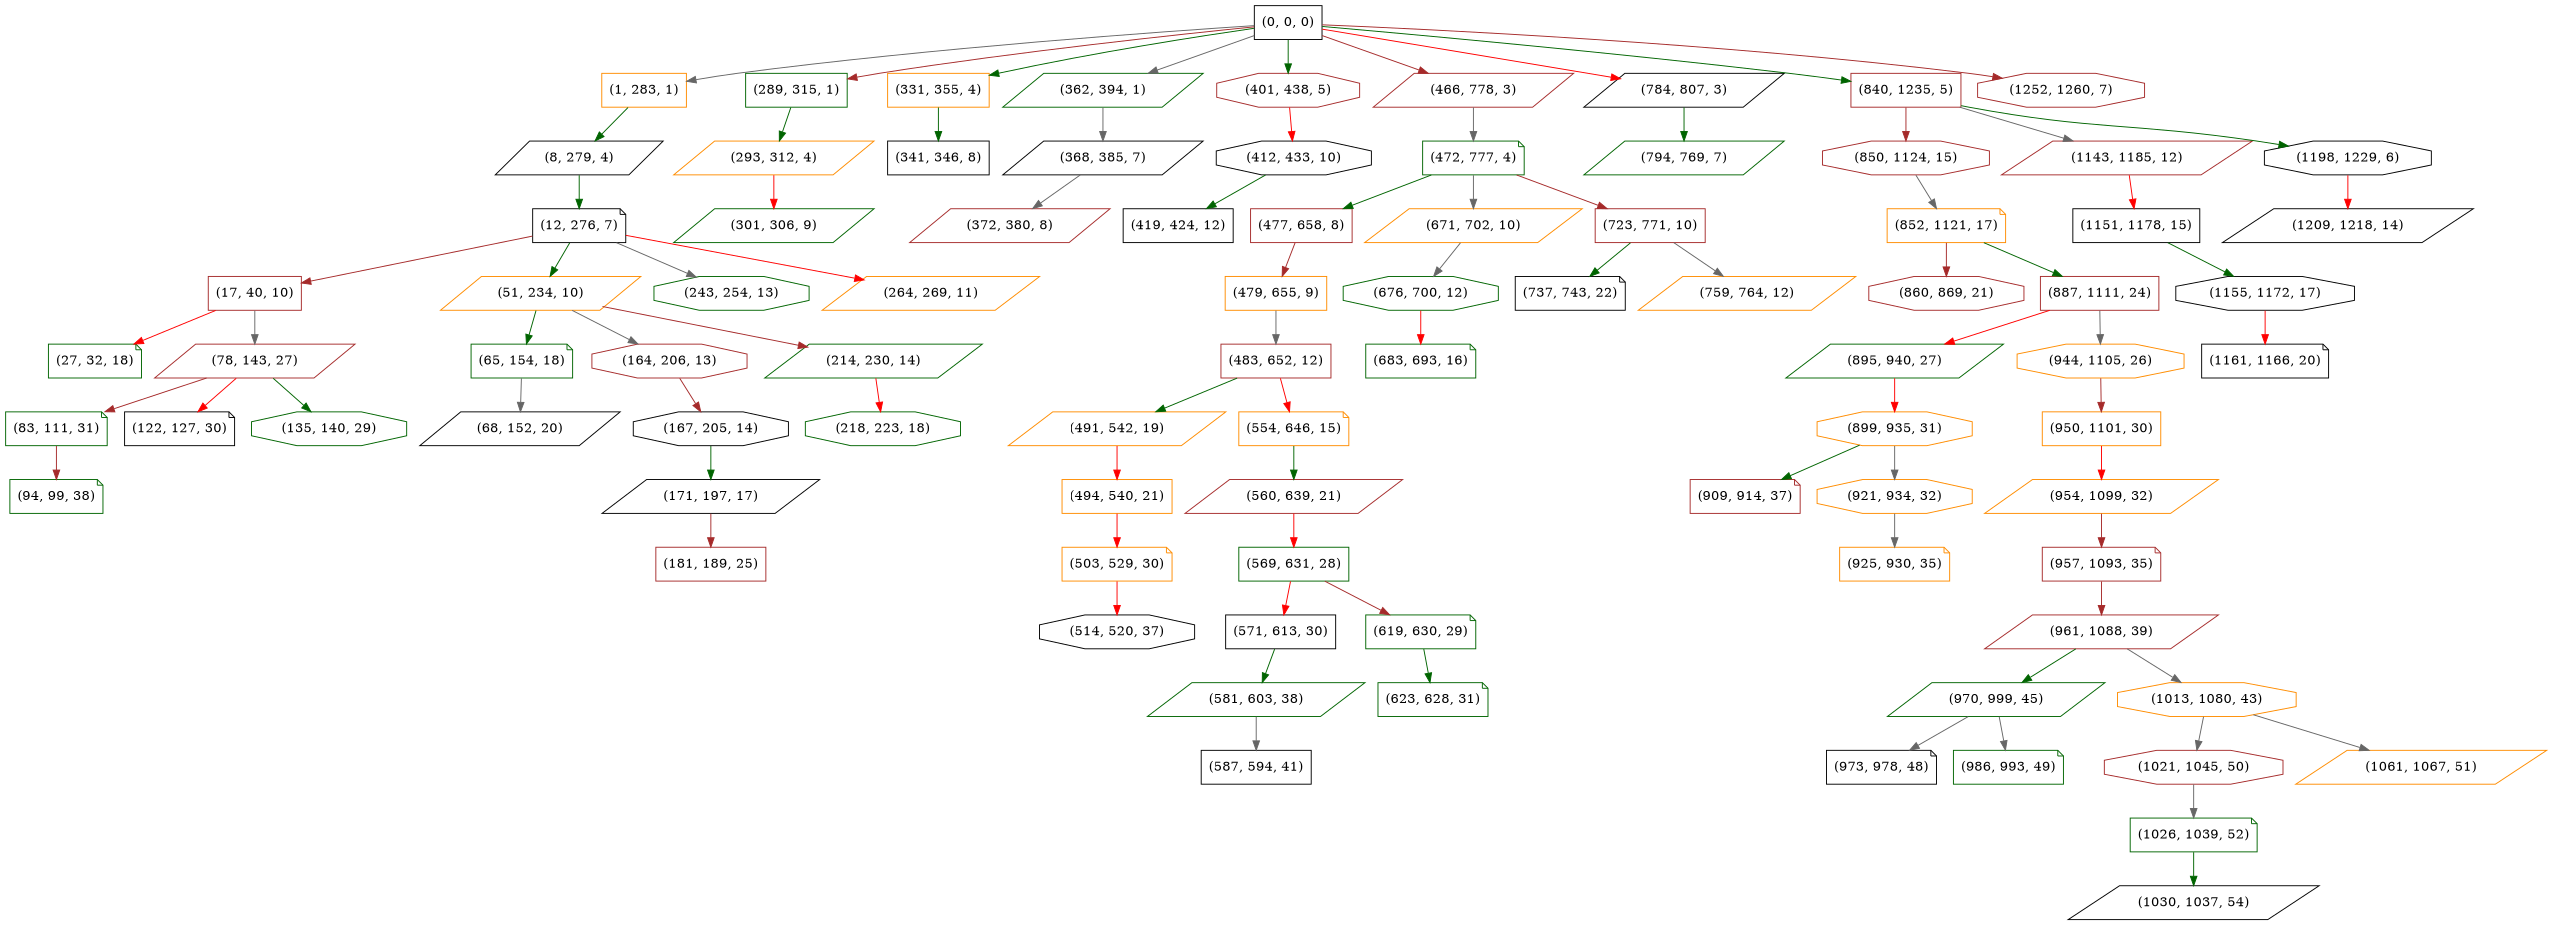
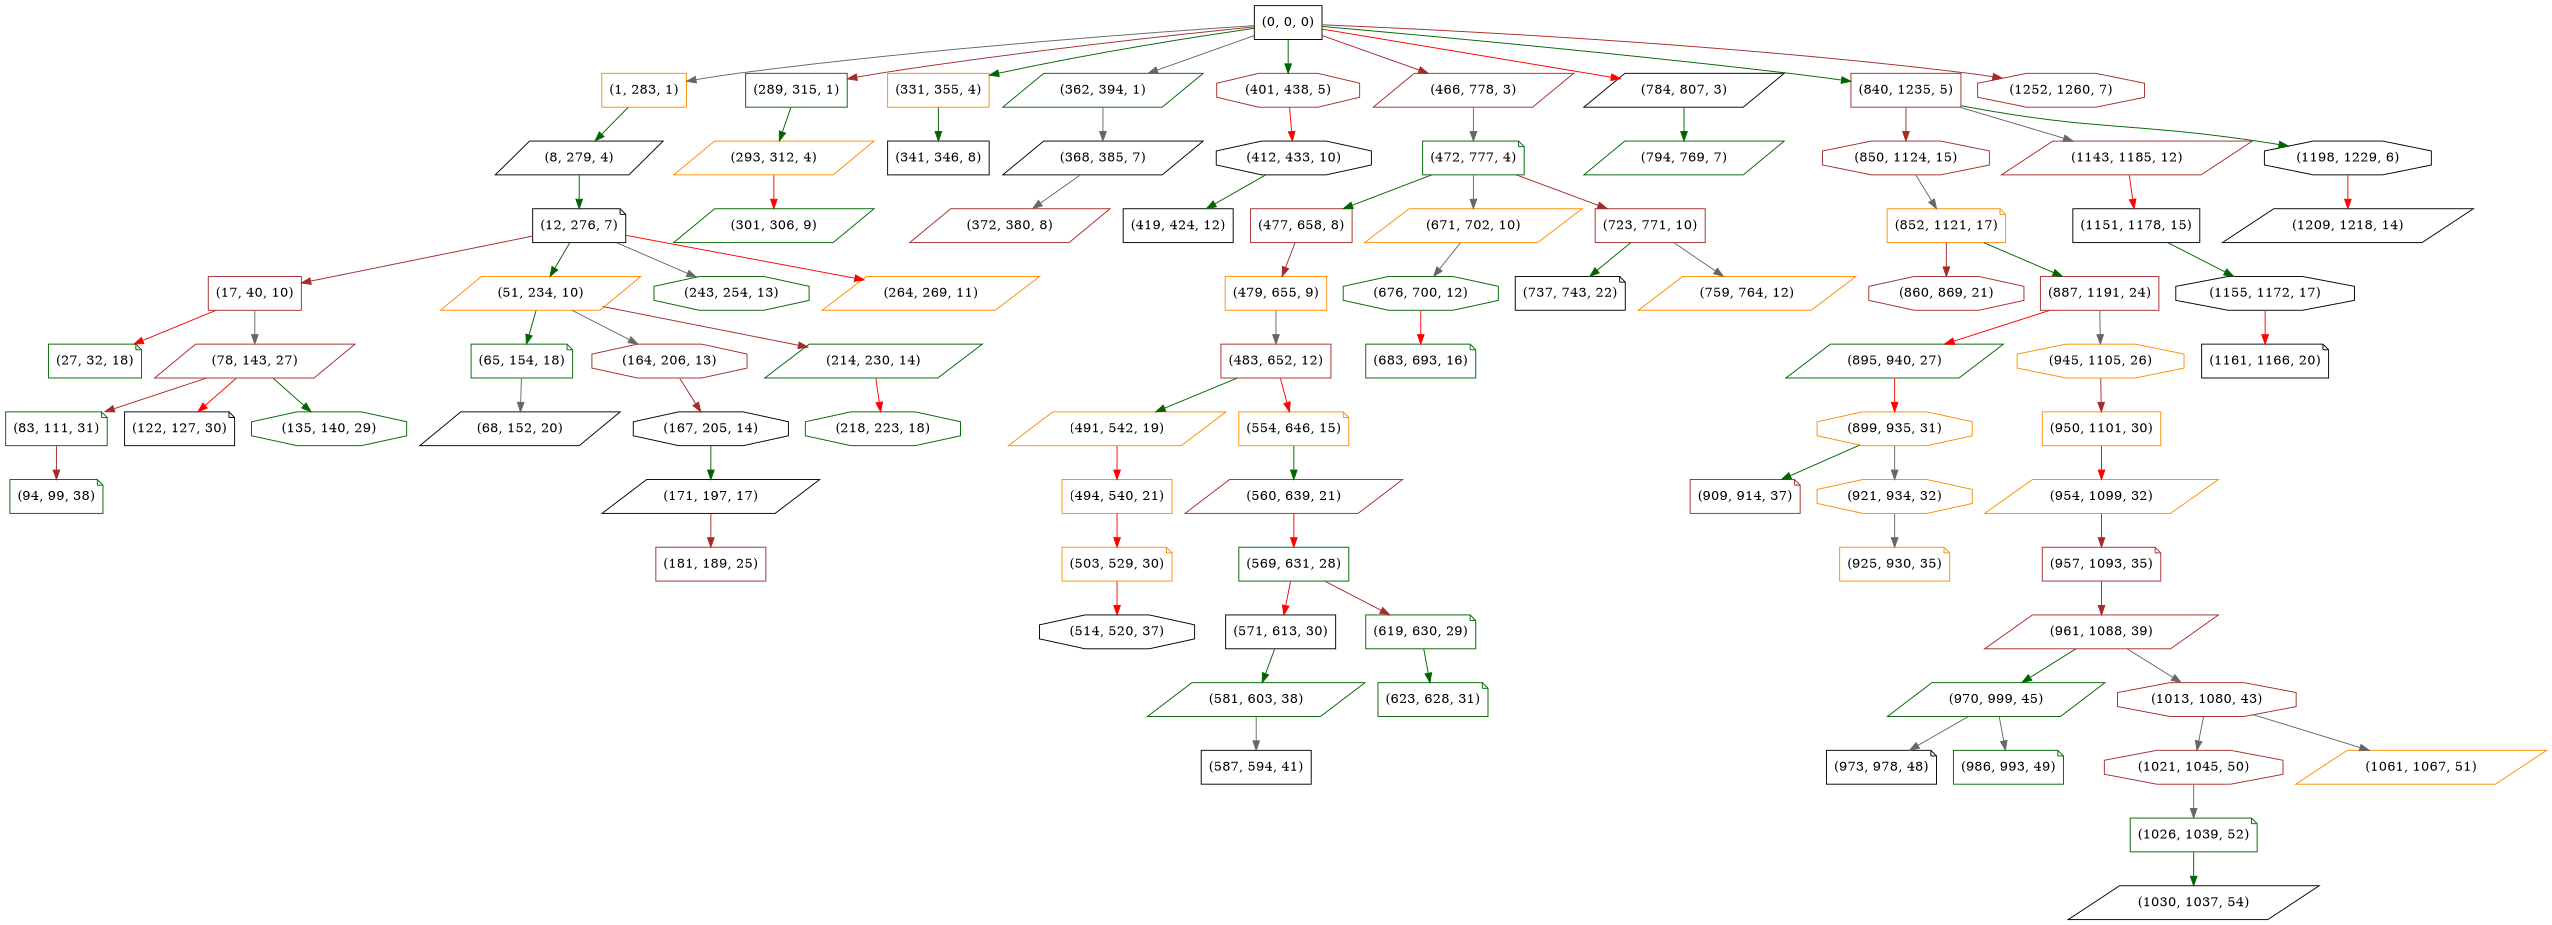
(2100, 293) -> (2100, 293)
(2101, 361) -> (2101, 361)
(2207, 700) -> (2207, 700)
